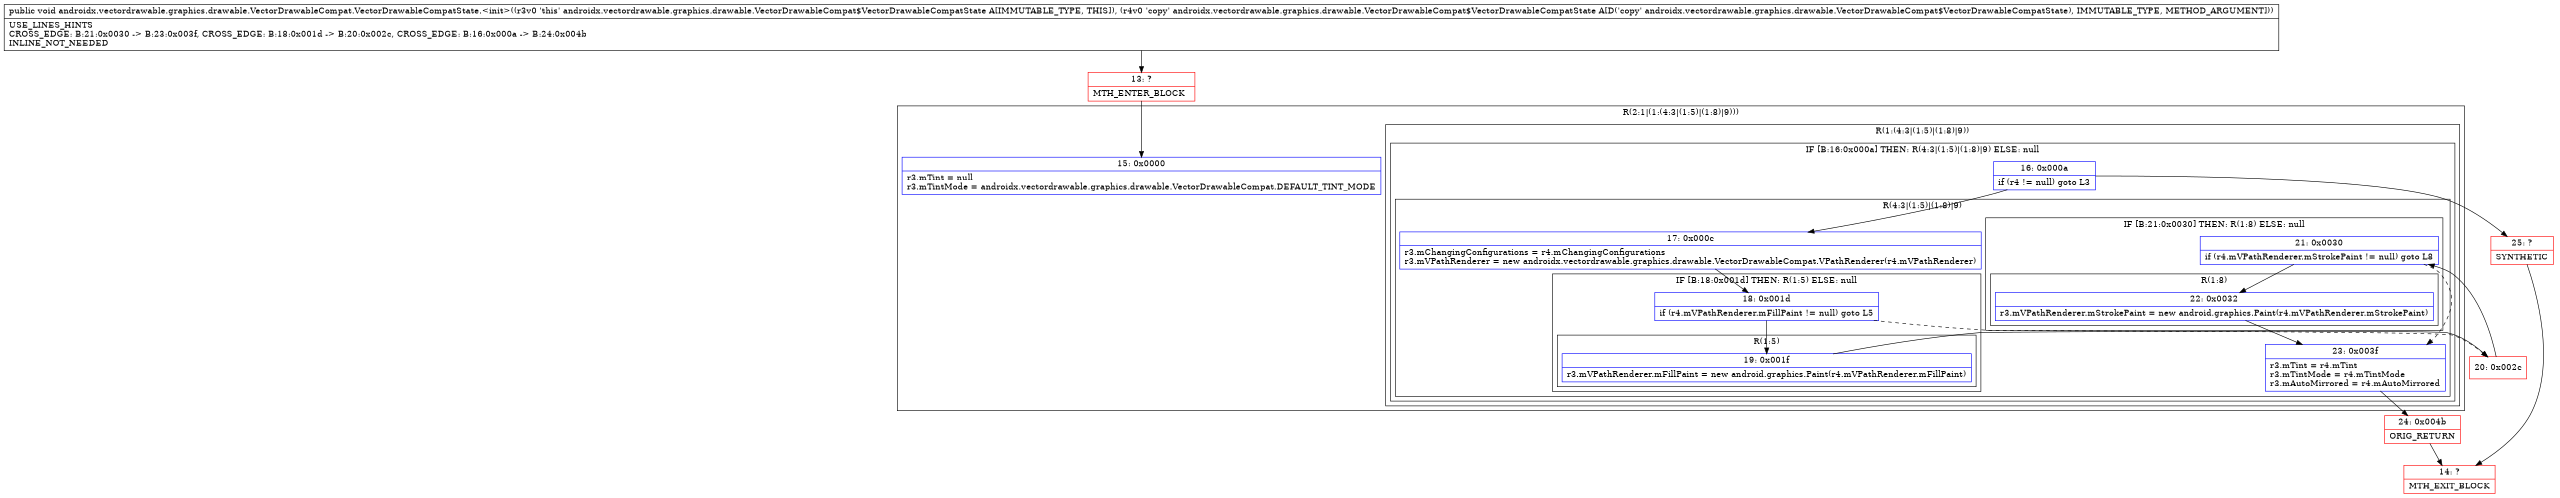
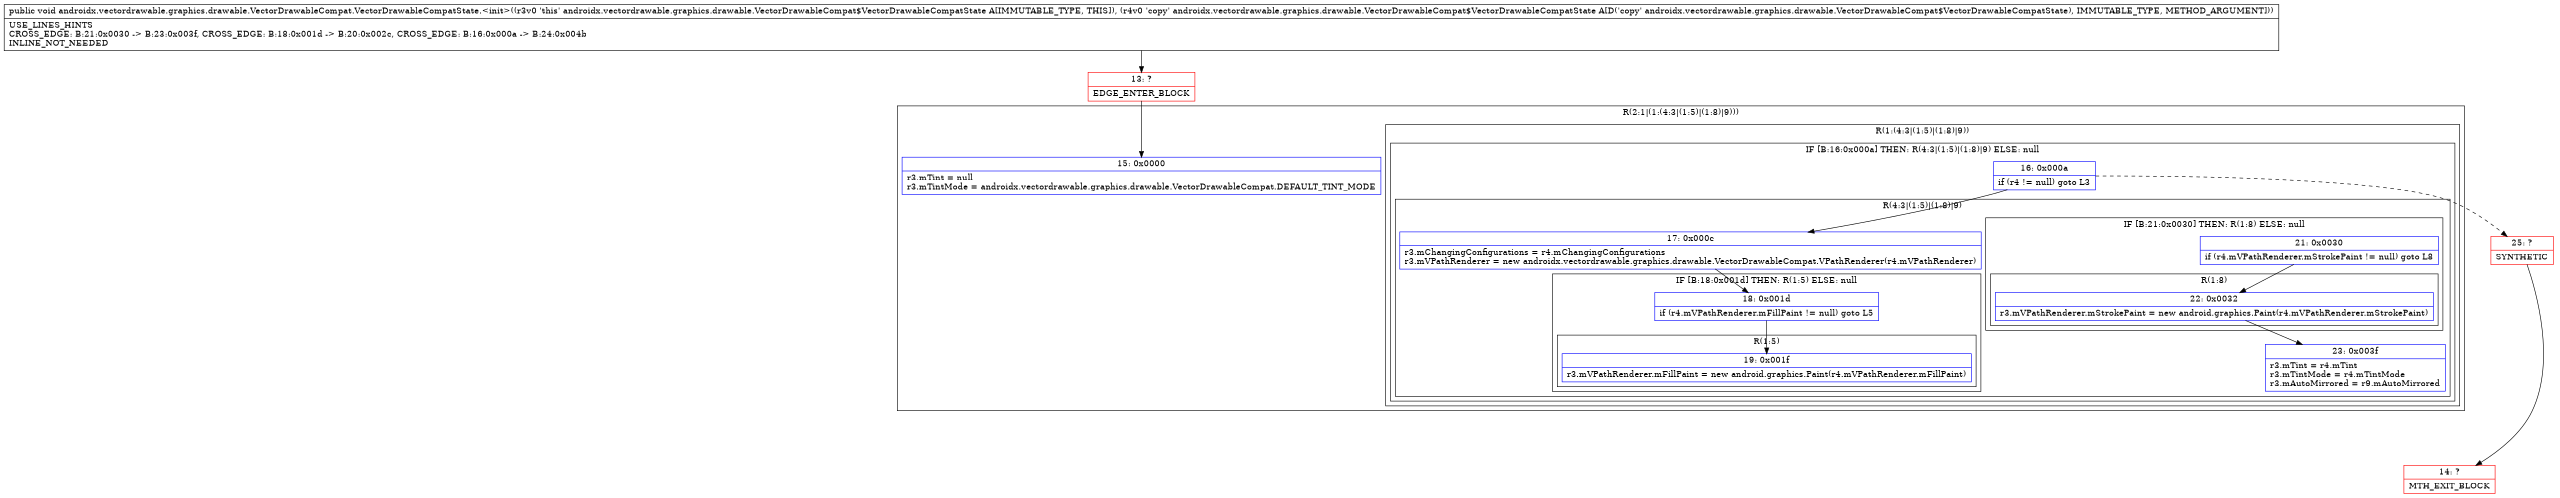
(1139, 94) -> (1142, 94)
(2304, 181) -> (2304, 181)
(2451, 299) -> none
(2498, 368) -> none
(2355, 384) -> (2355, 384)
(2423, 430) -> none
